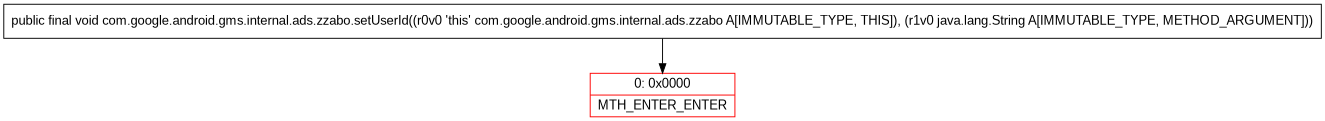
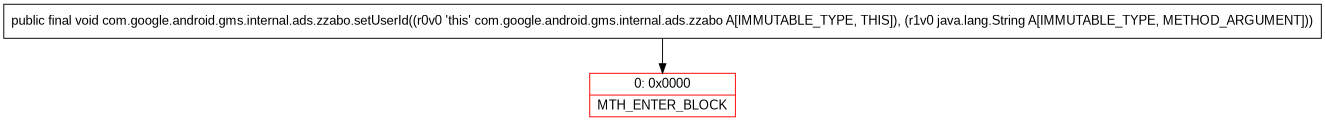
(663, 105) -> (663, 105)
